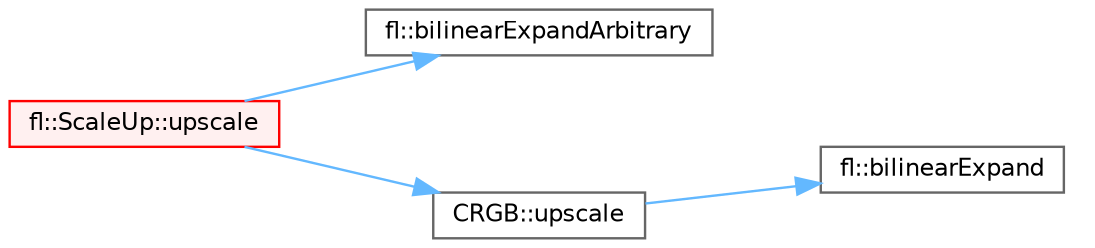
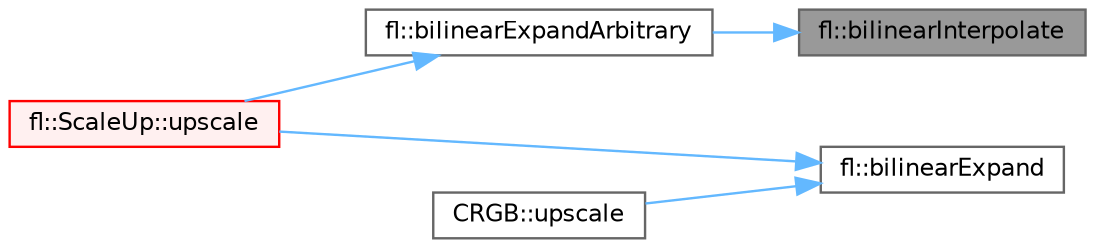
none -> (942, 32)
(330, 167) -> (537, 146)
